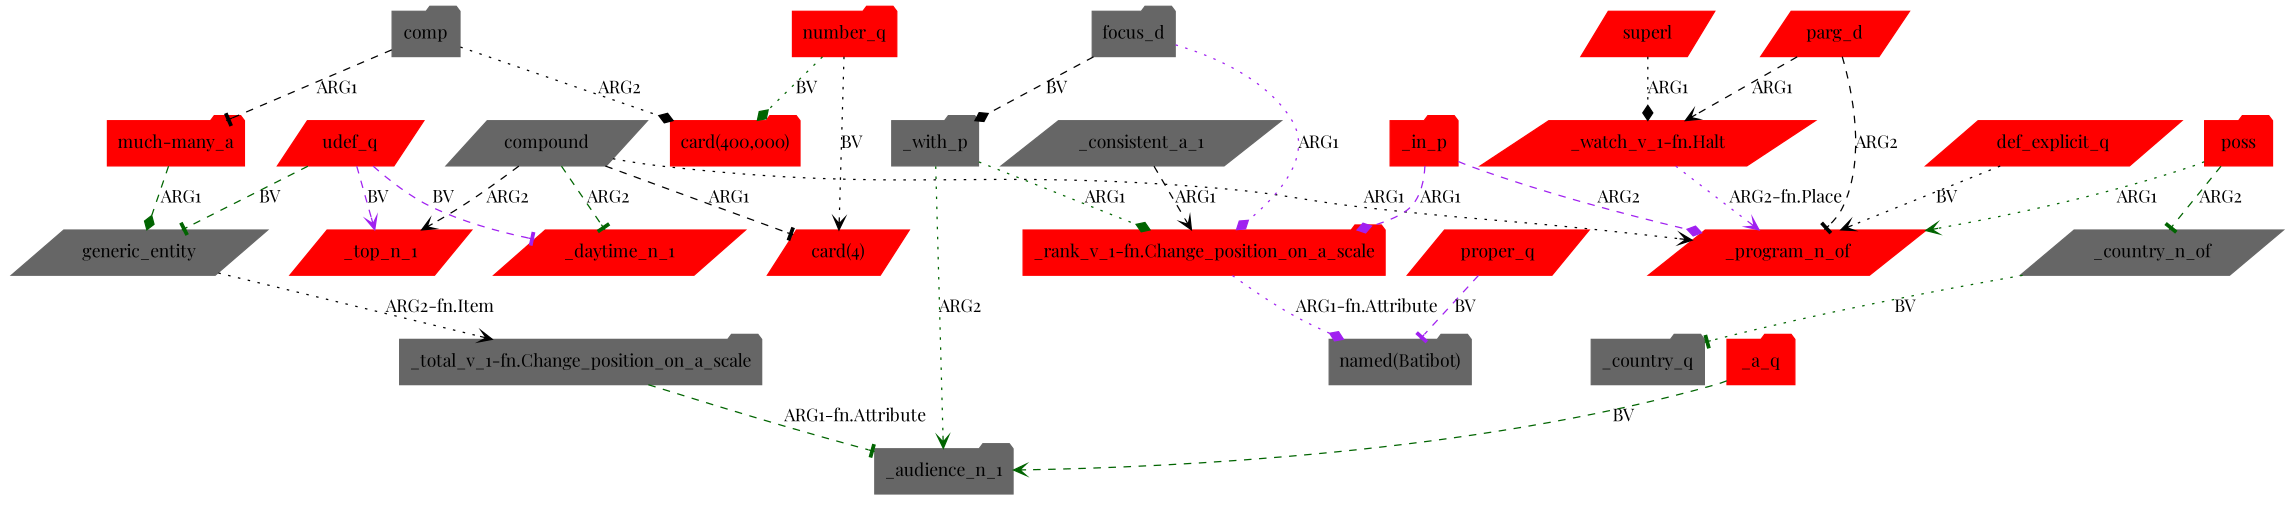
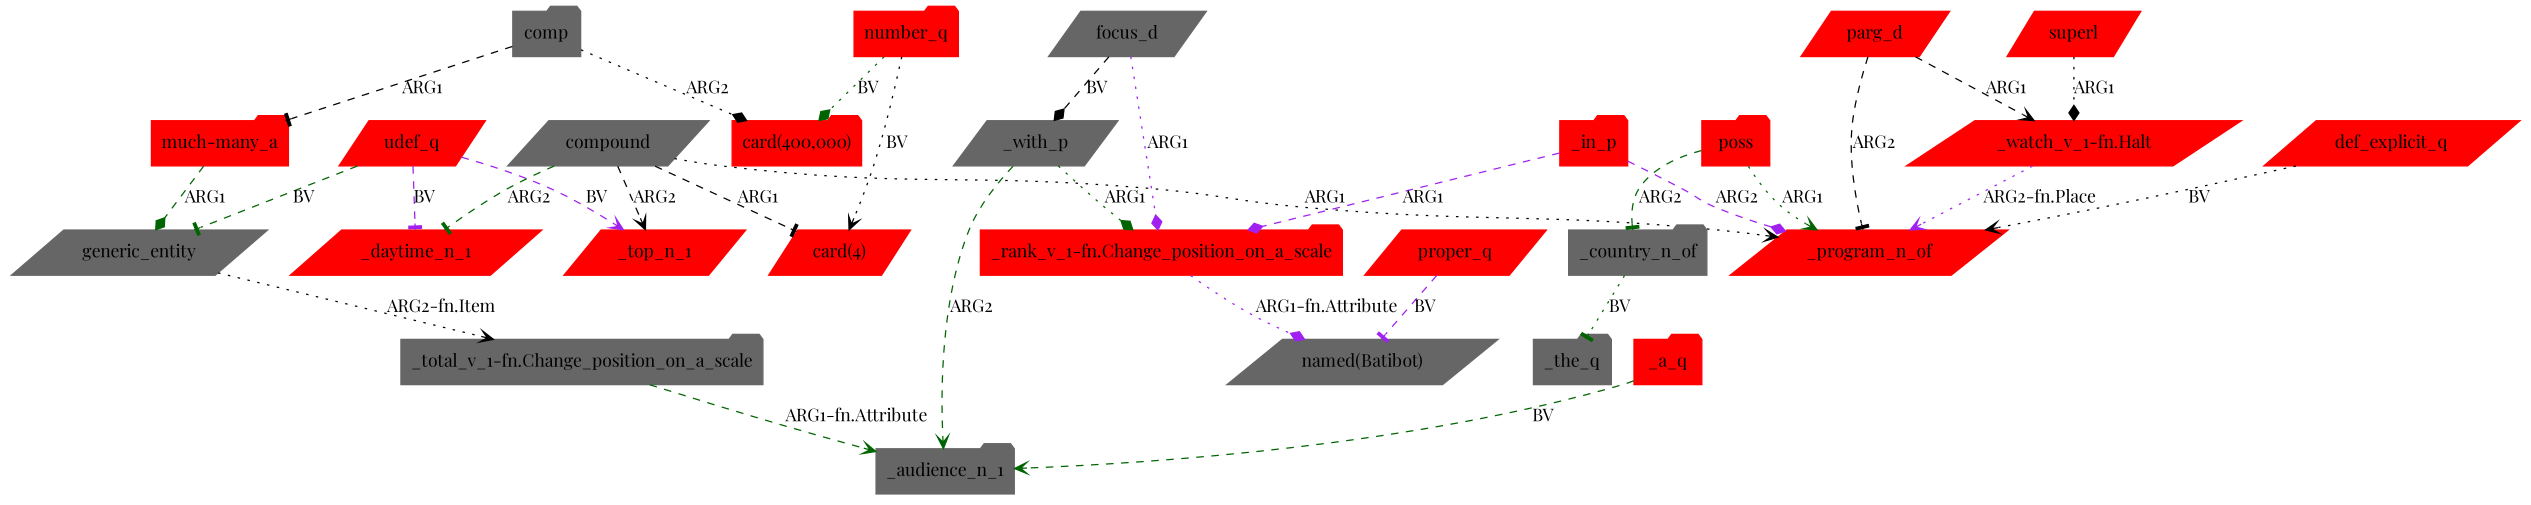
(1134, 34) -> (1127, 34)
(935, 143) -> (1036, 143)
(1141, 143) -> none
(2152, 253) -> (1638, 253)
(939, 301) -> (952, 293)
(1400, 362) -> (1363, 362)
(1648, 362) -> (1572, 362)
(758, 418) -> (756, 417)
